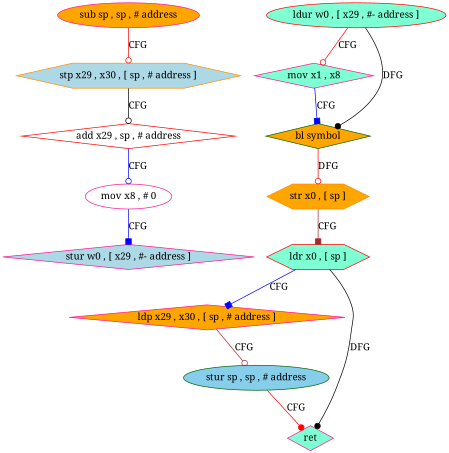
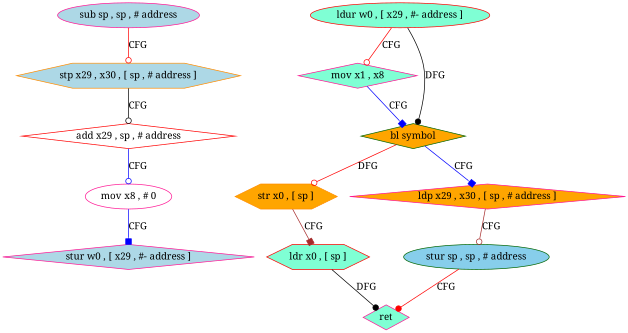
(129, 15) -> (129, 15)
(264, 286) -> (447, 163)
